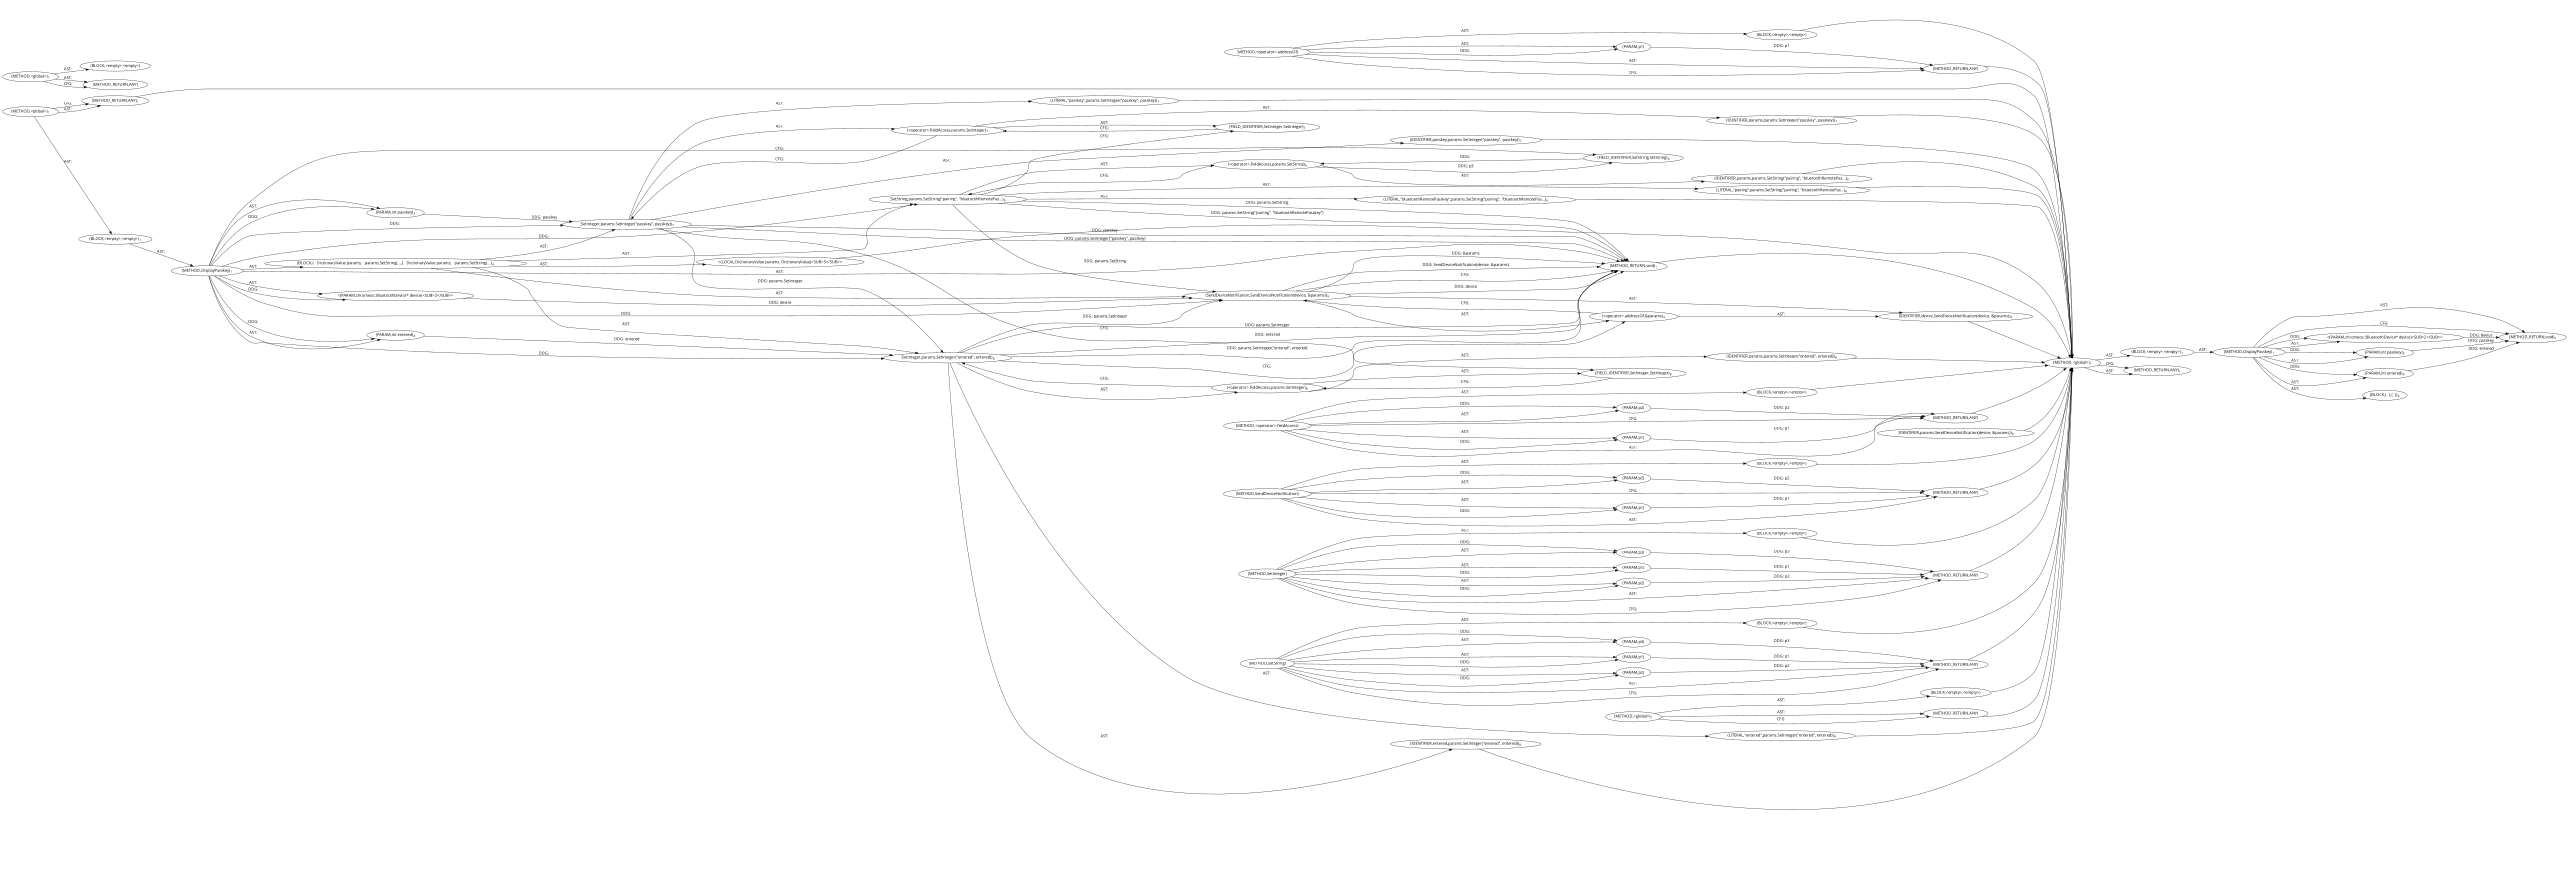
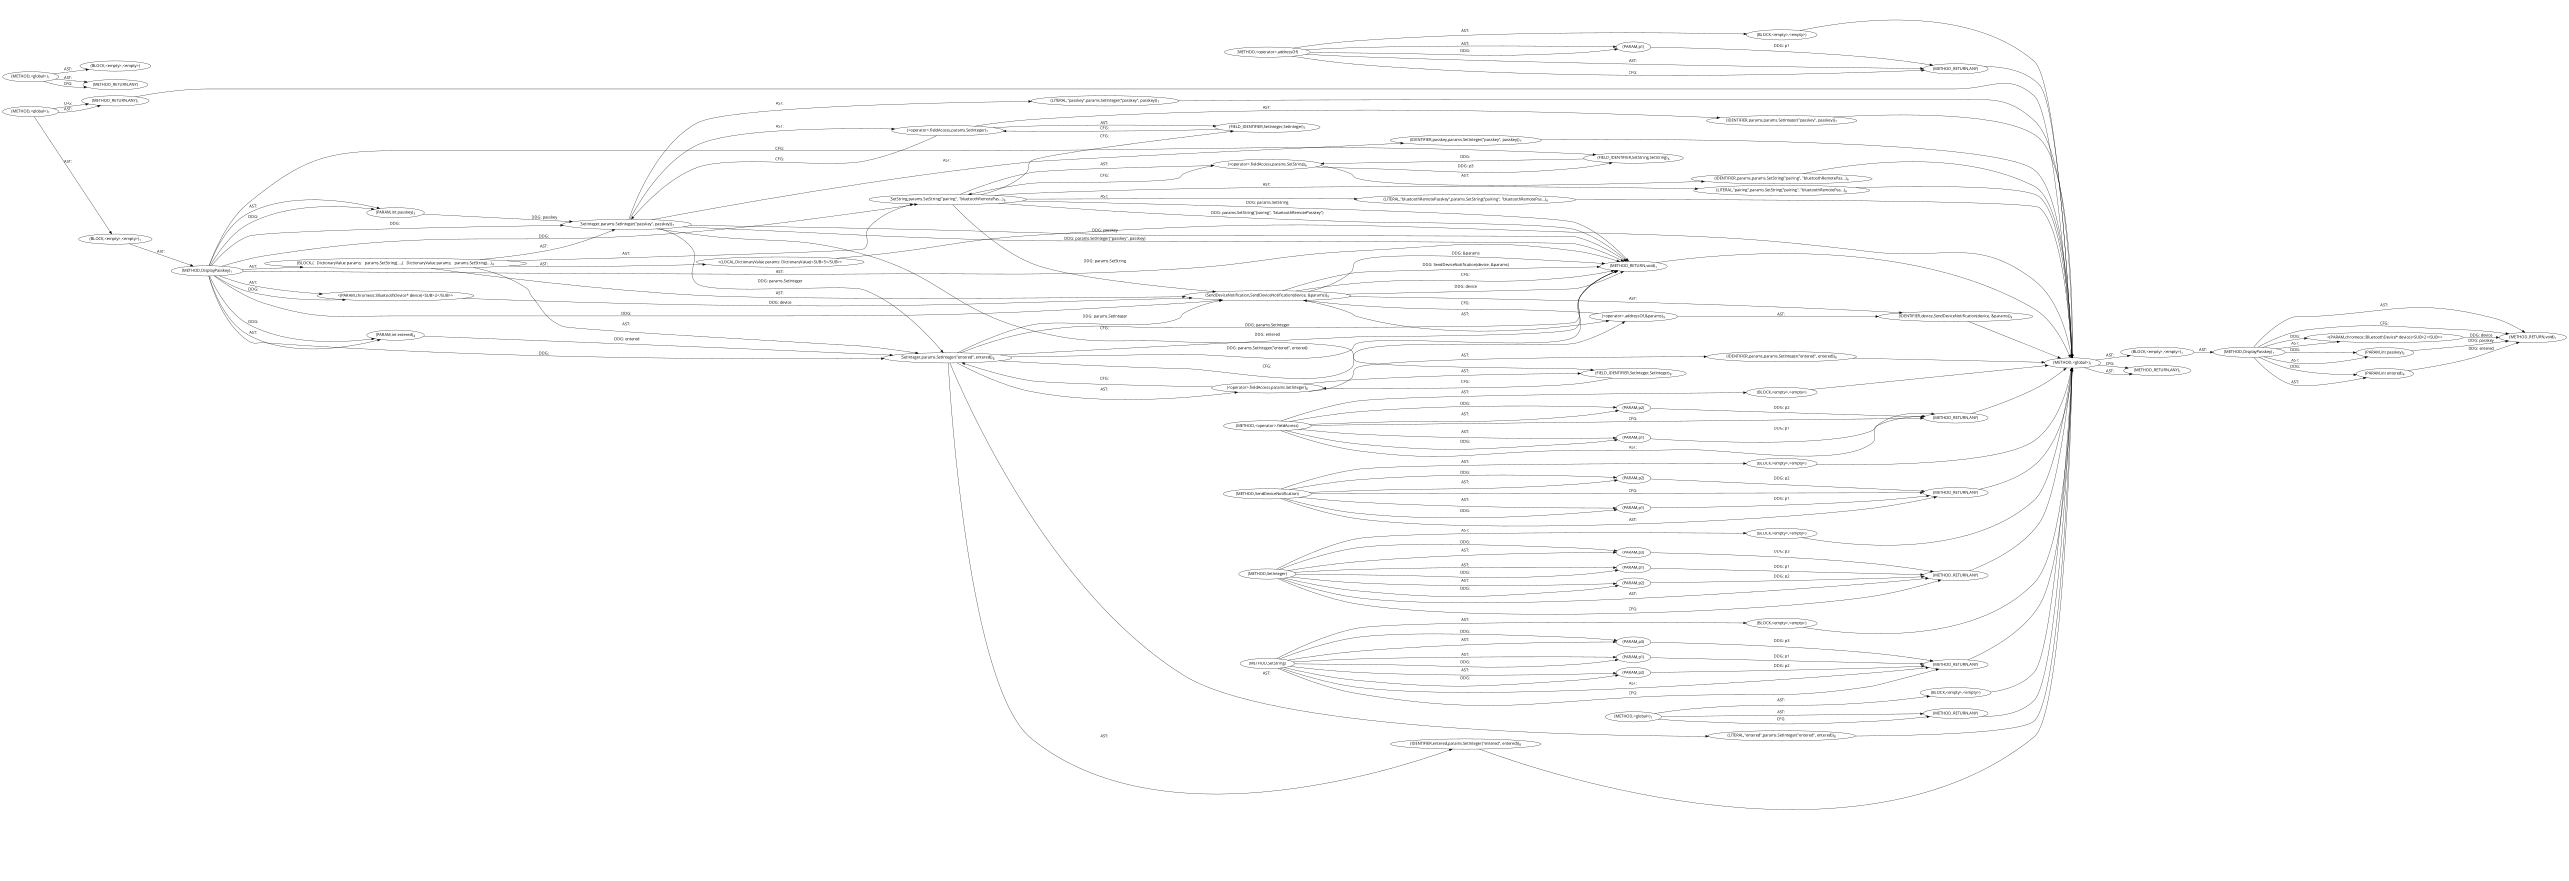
(2385, 395) -> none
(1956, 433) -> none
